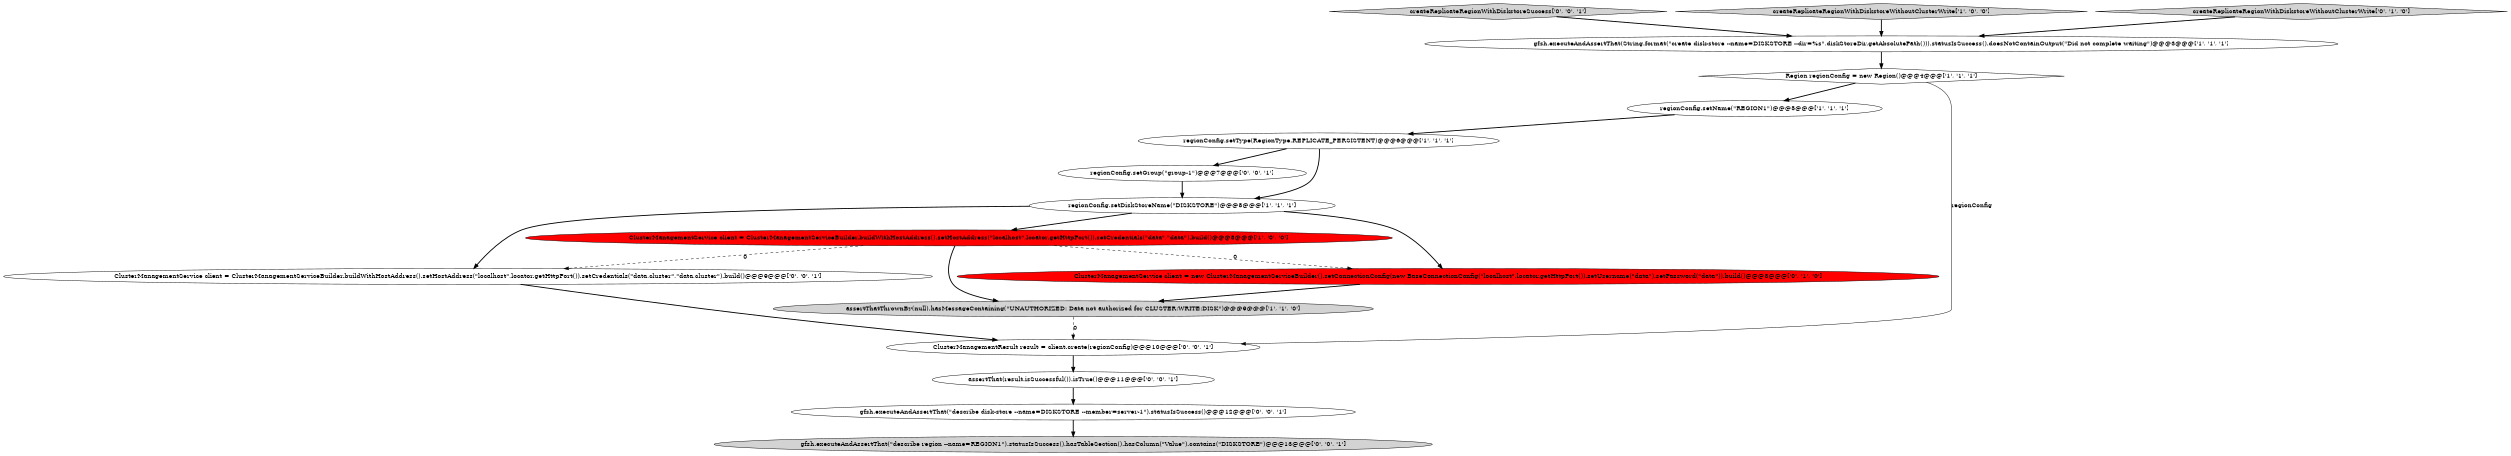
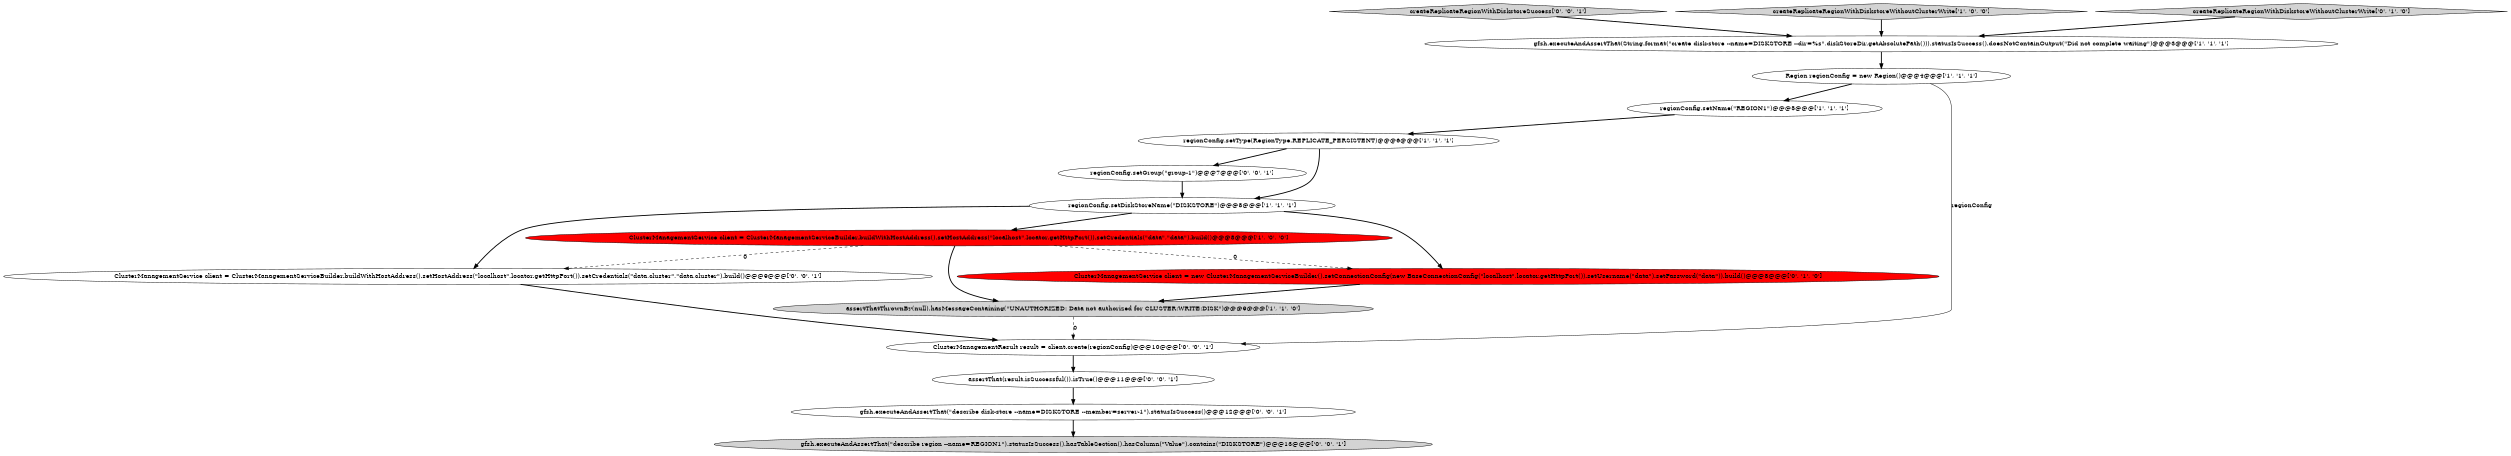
(1881, 76) -> (1881, 76)
